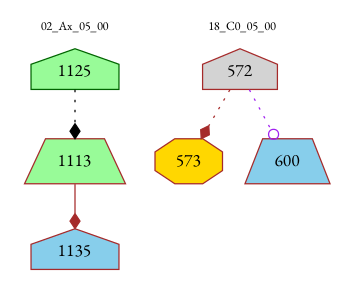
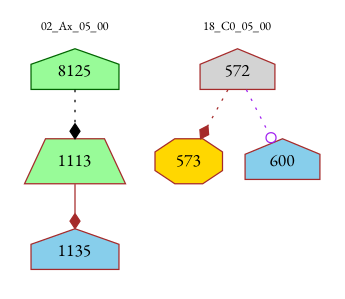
(75, 71) -> (75, 71)
(288, 161) -> (282, 161)
